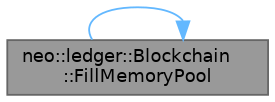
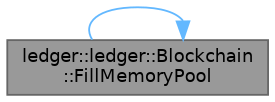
(138, 67) -> (138, 67)
